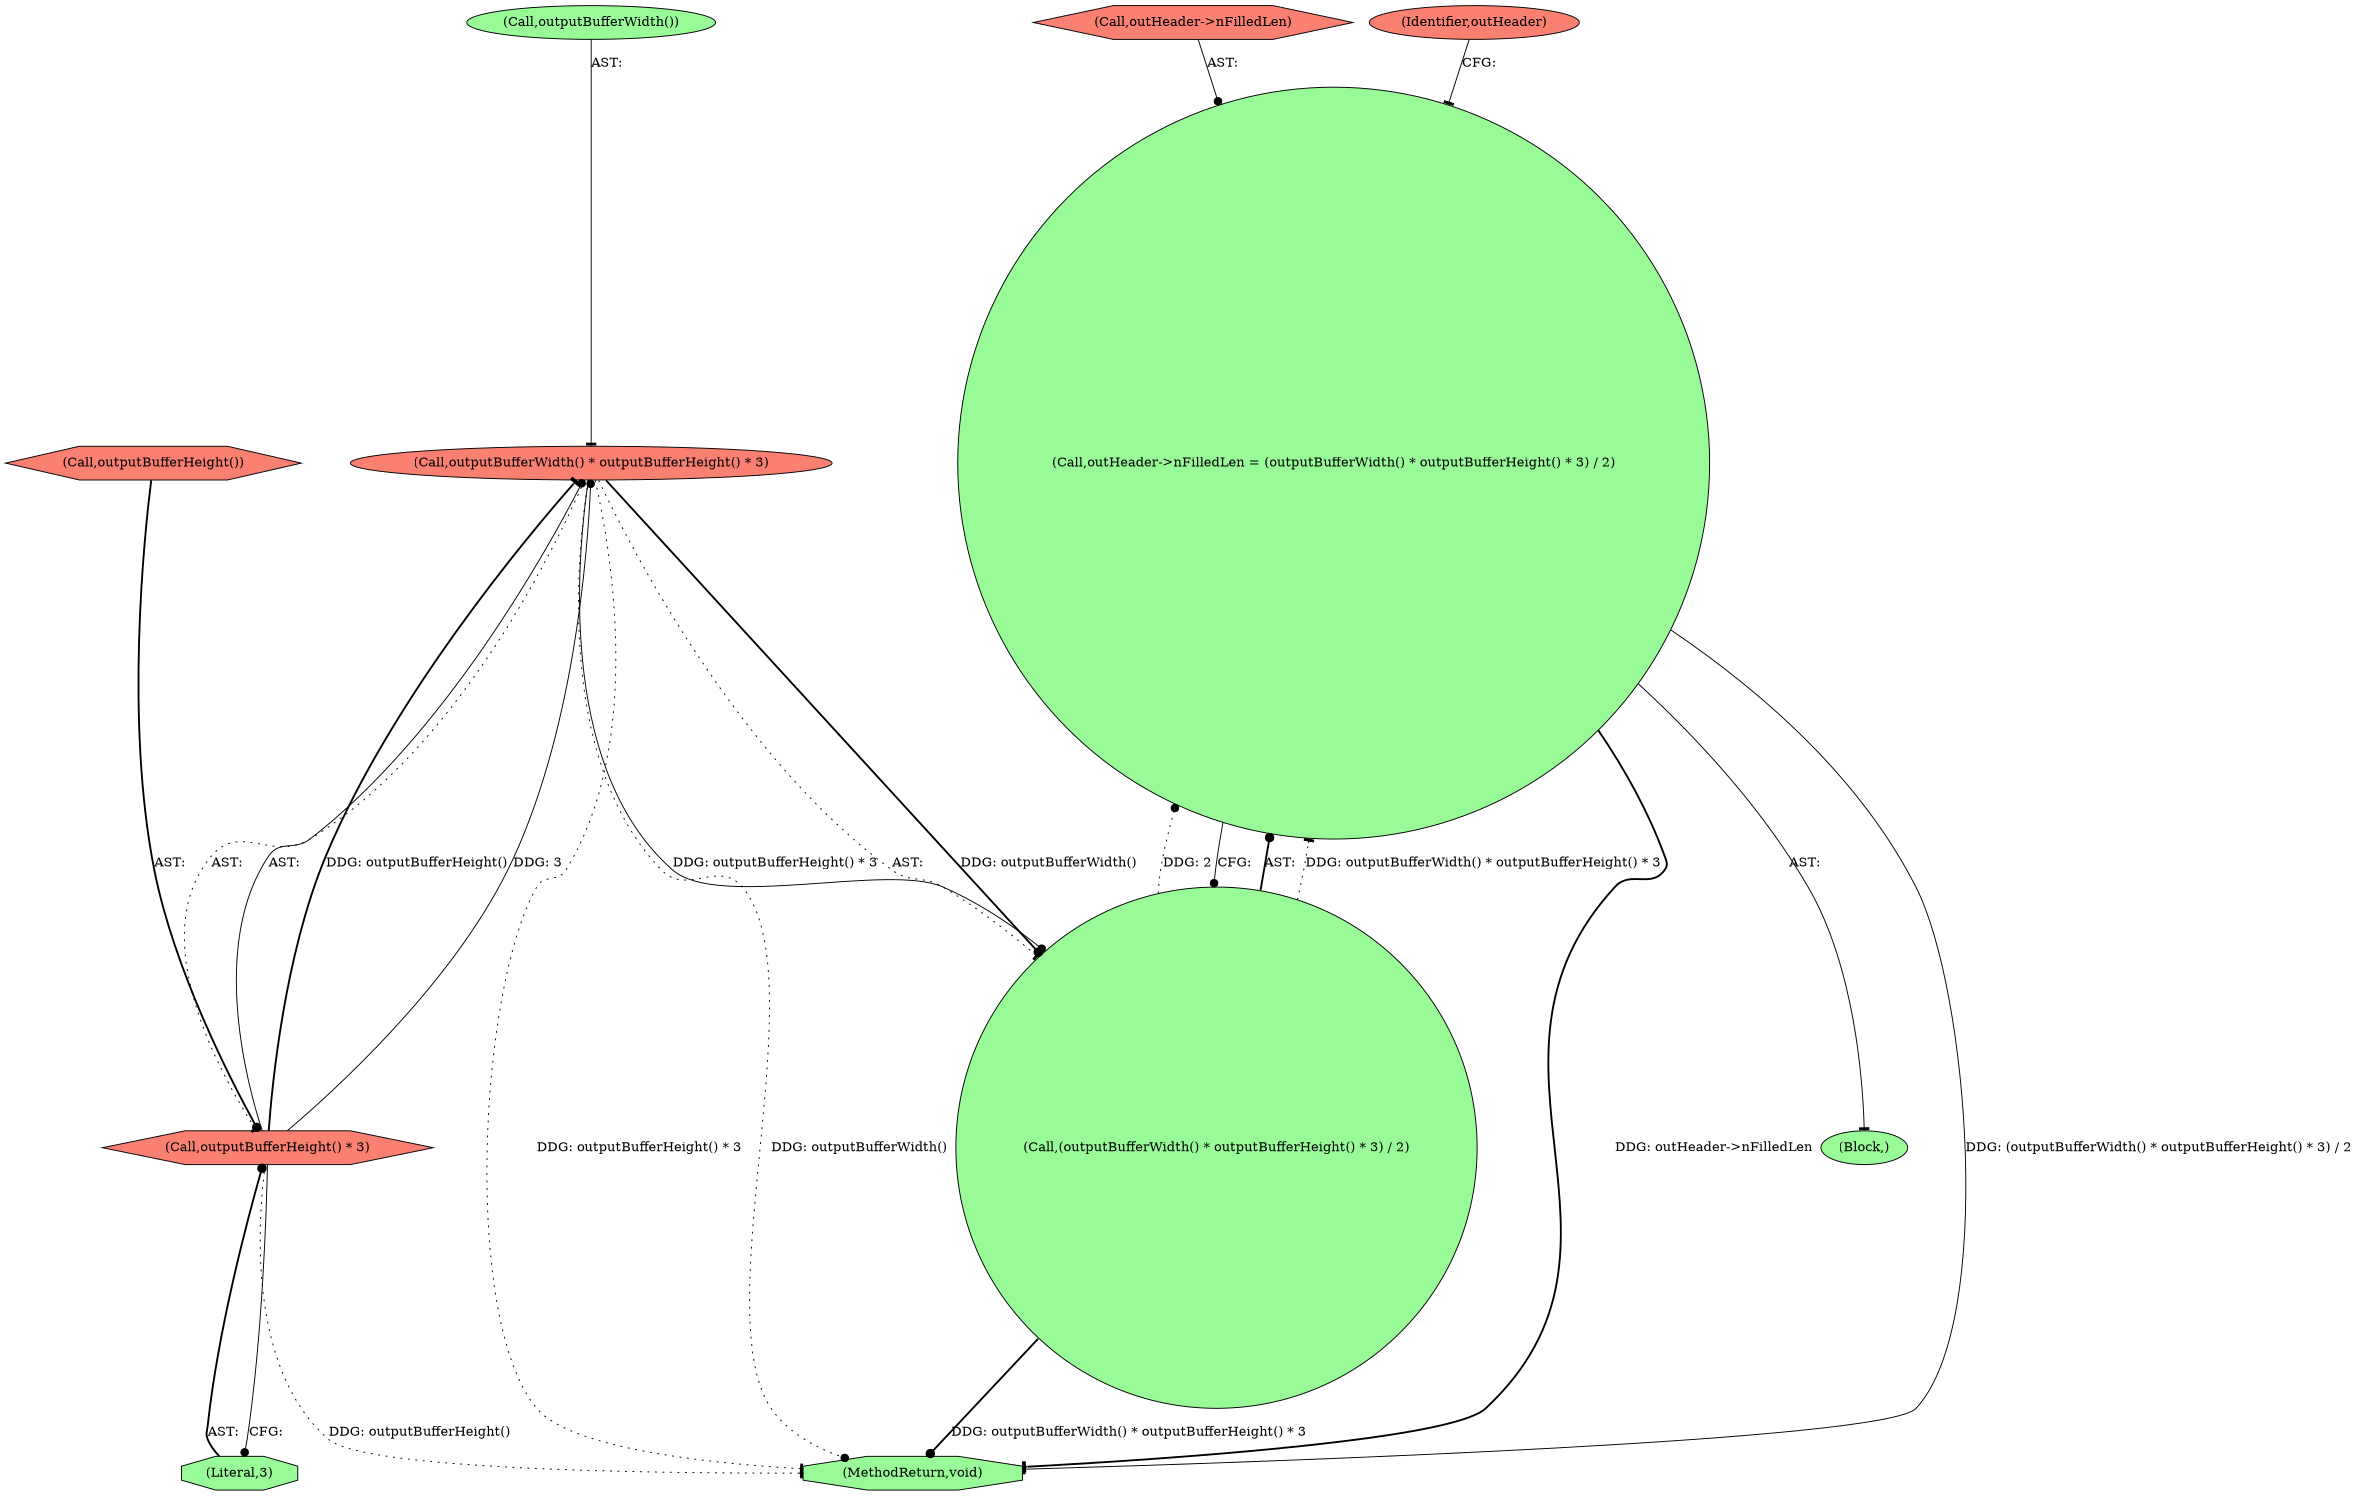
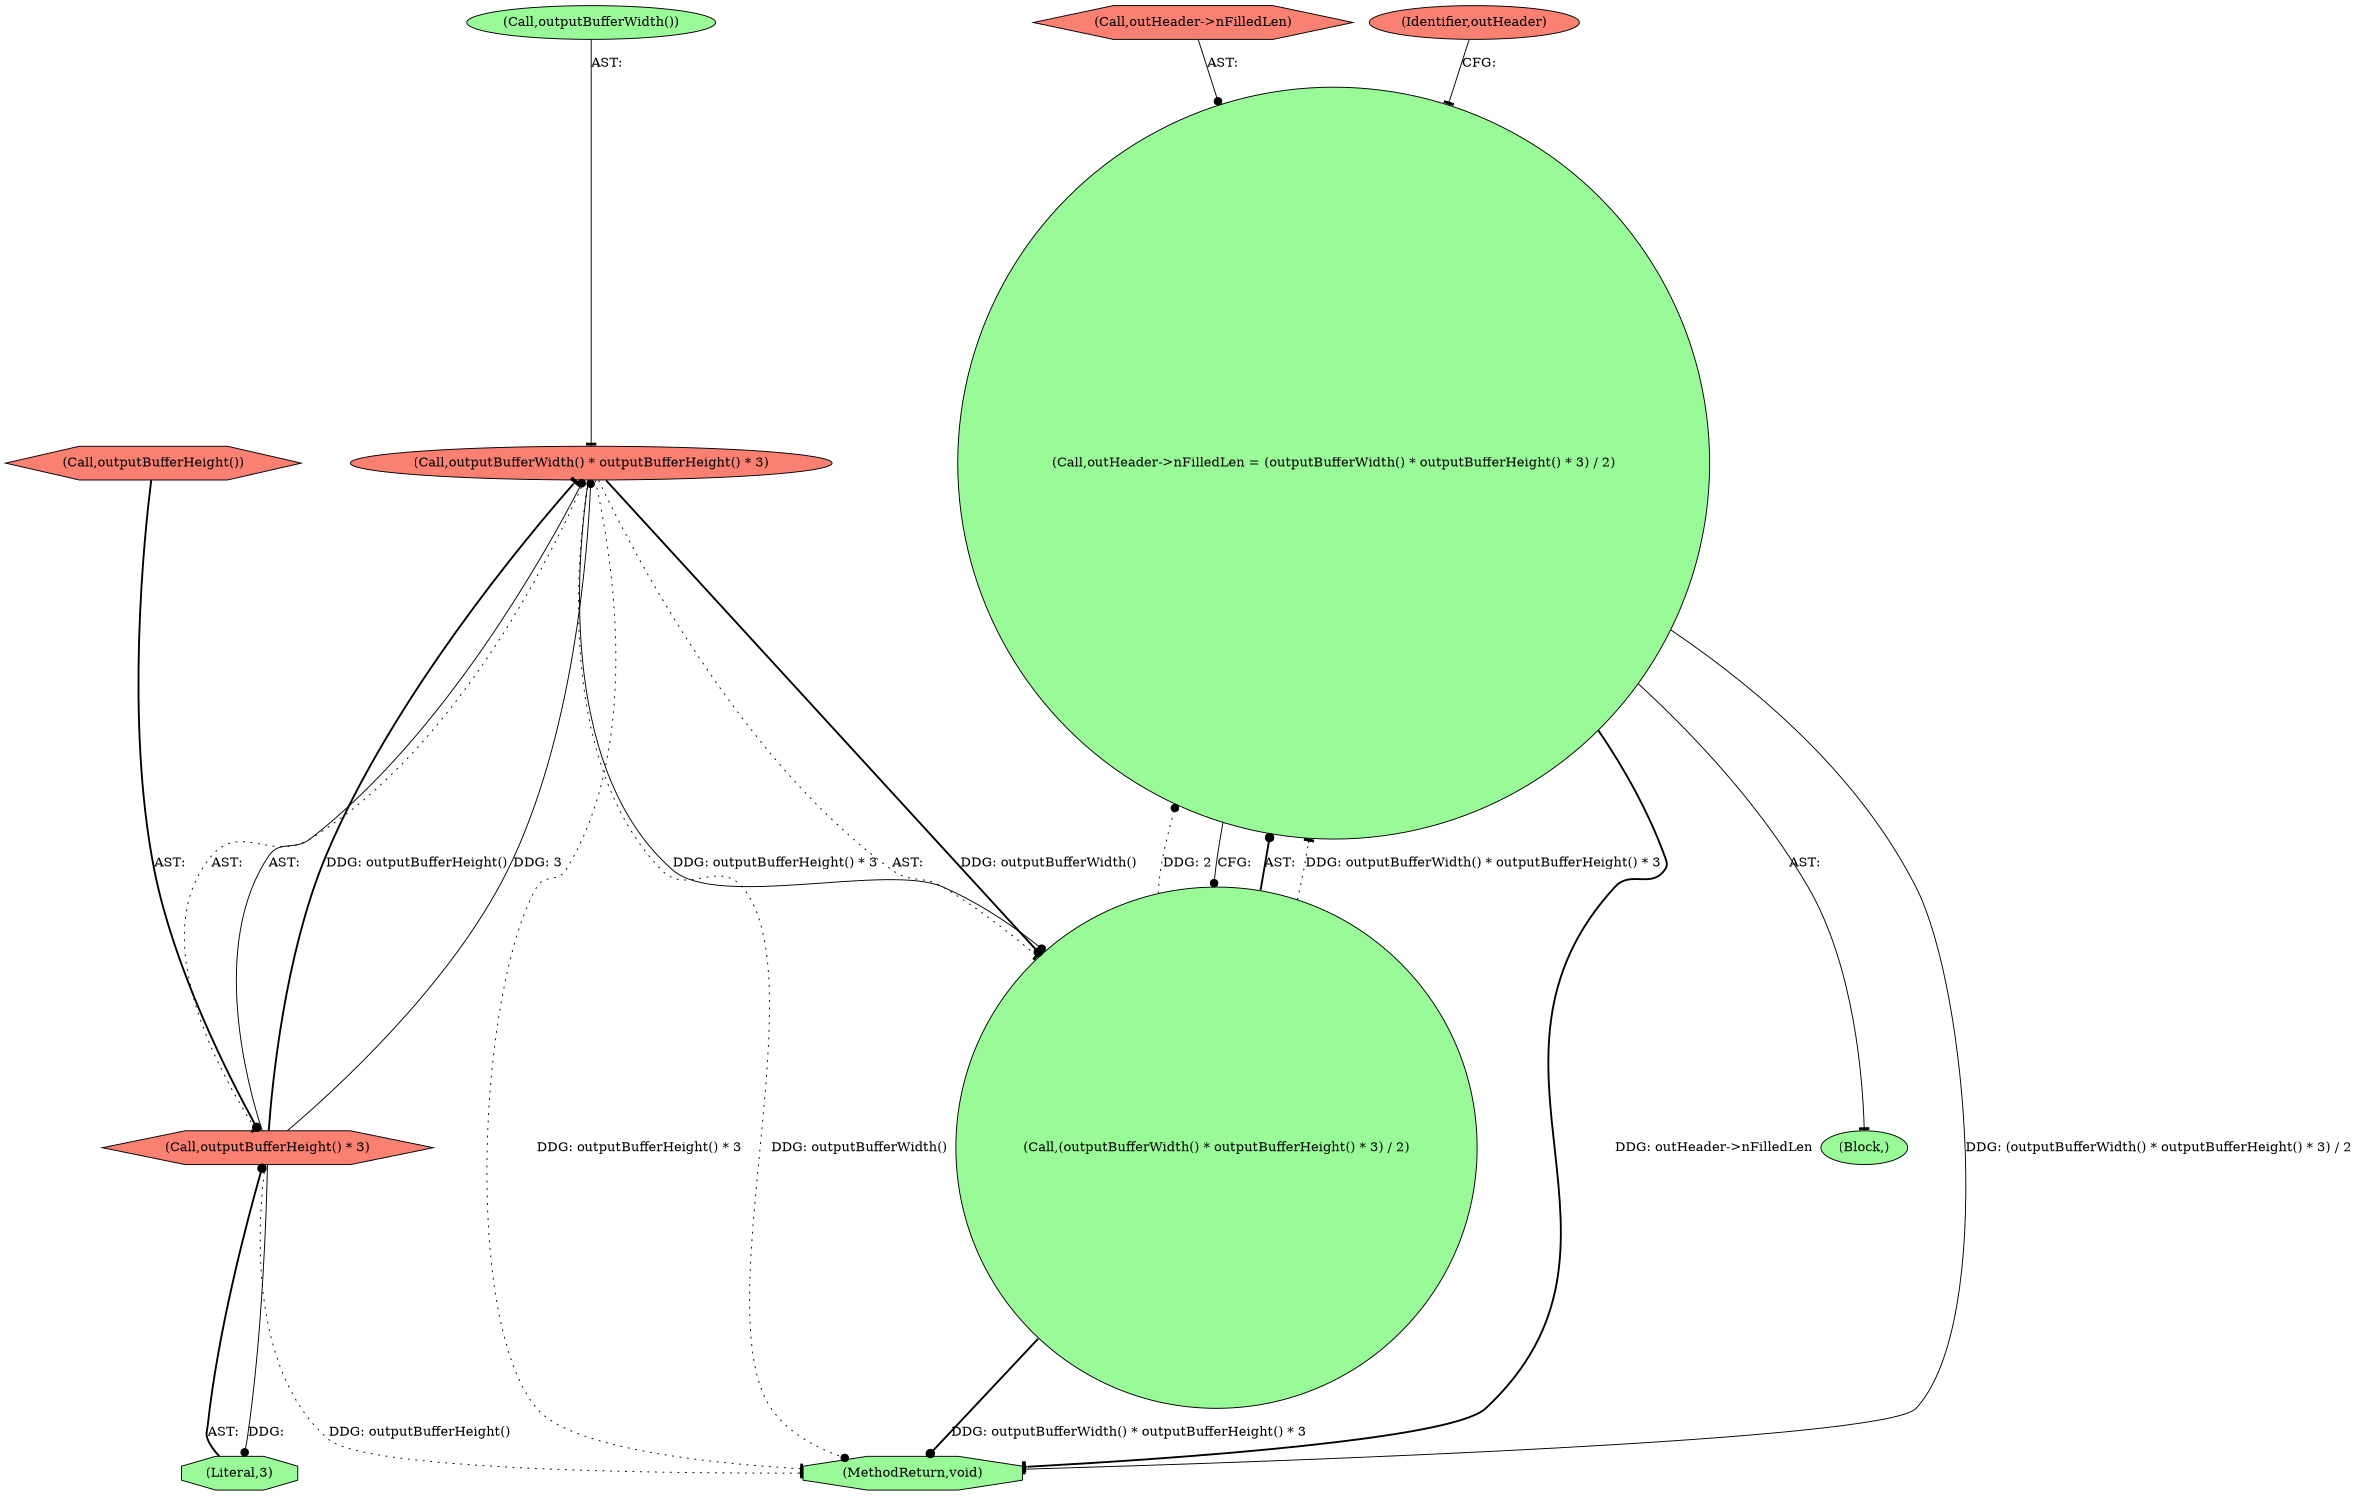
(268, 1432) -> (268, 1432)
